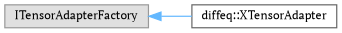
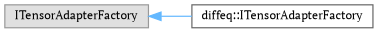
(264, 16) -> (282, 16)
